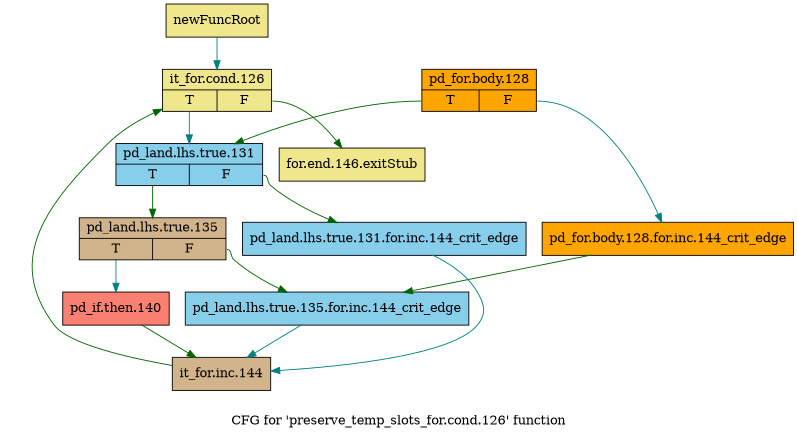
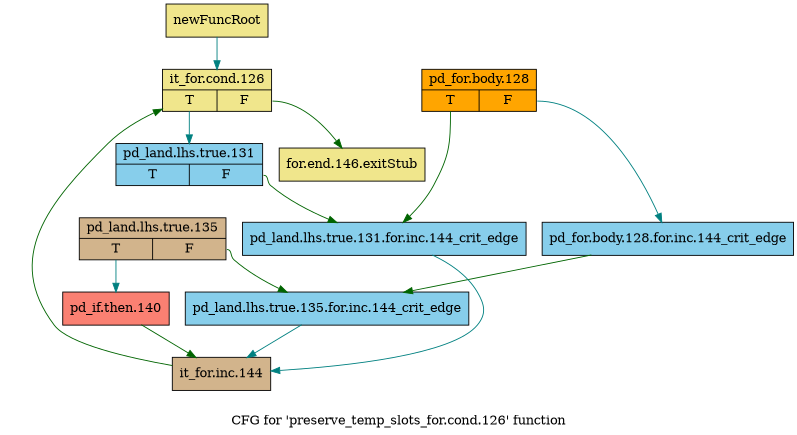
(330, 113) -> (442, 168)
(153, 197) -> none
(668, 239) -> (668, 239)
